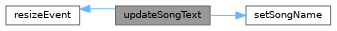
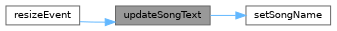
(103, 9) -> (93, 22)
